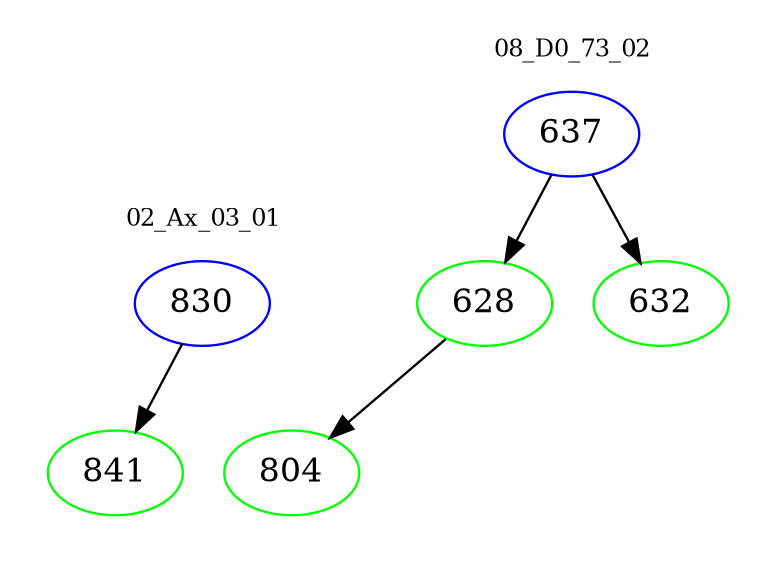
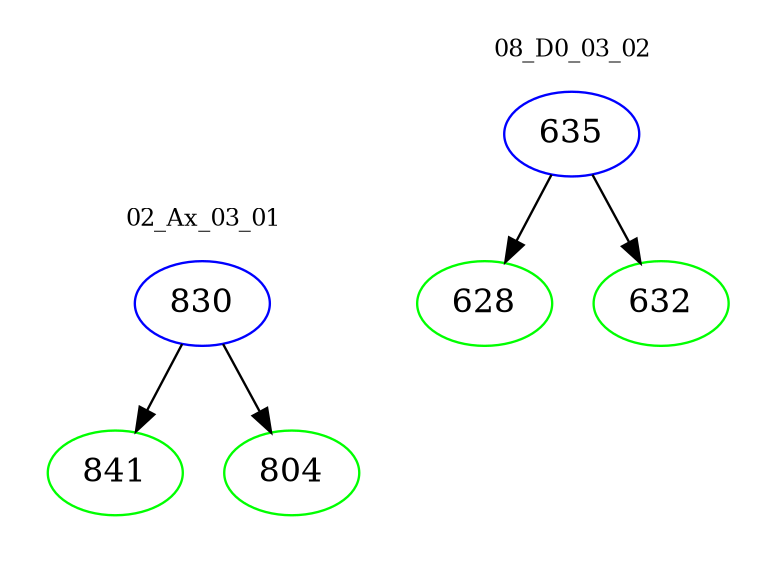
(573, 51) -> (573, 51)
(572, 134) -> (572, 134)
(397, 381) -> (241, 378)
